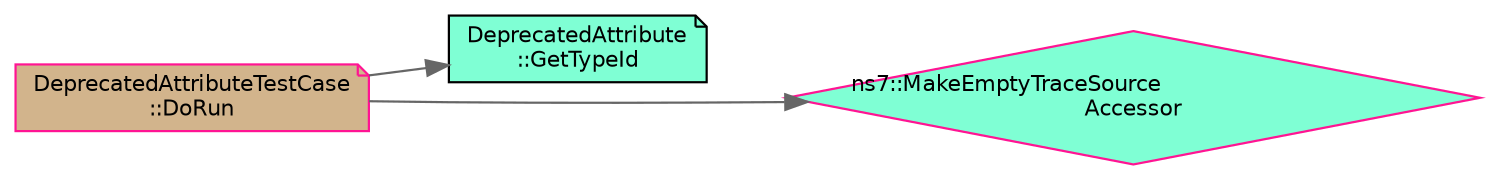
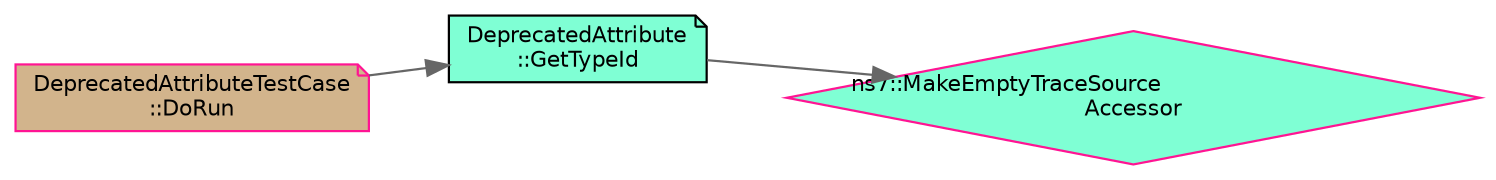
(577, 103) -> (790, 67)
